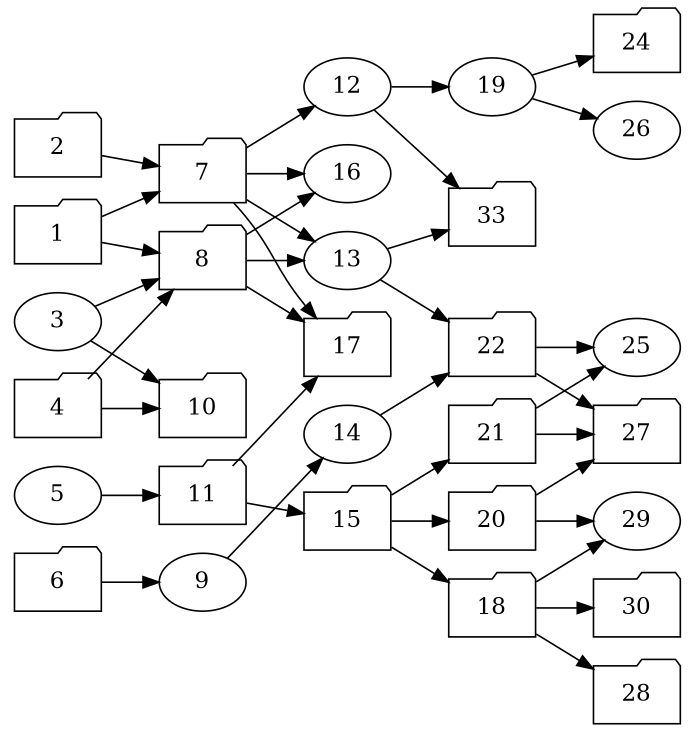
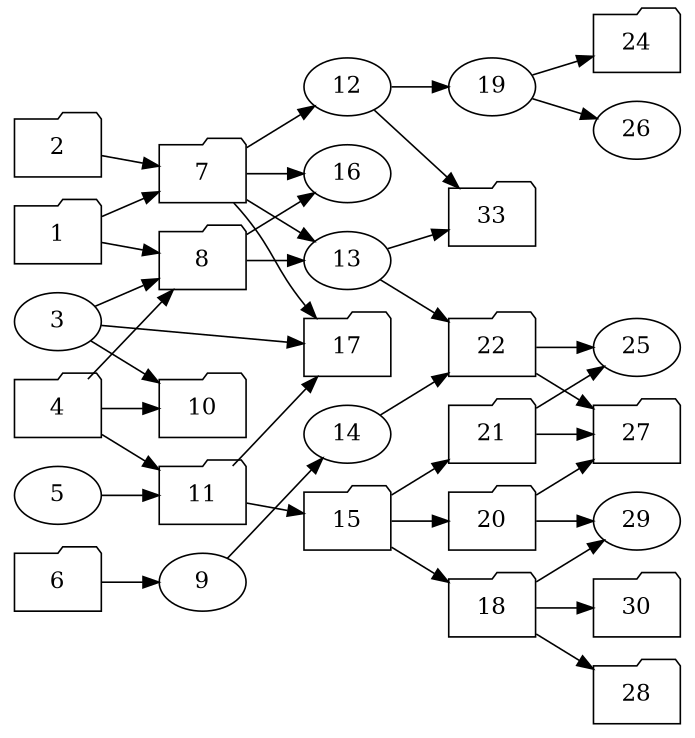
(268, 300) -> (194, 334)
none -> (124, 448)
